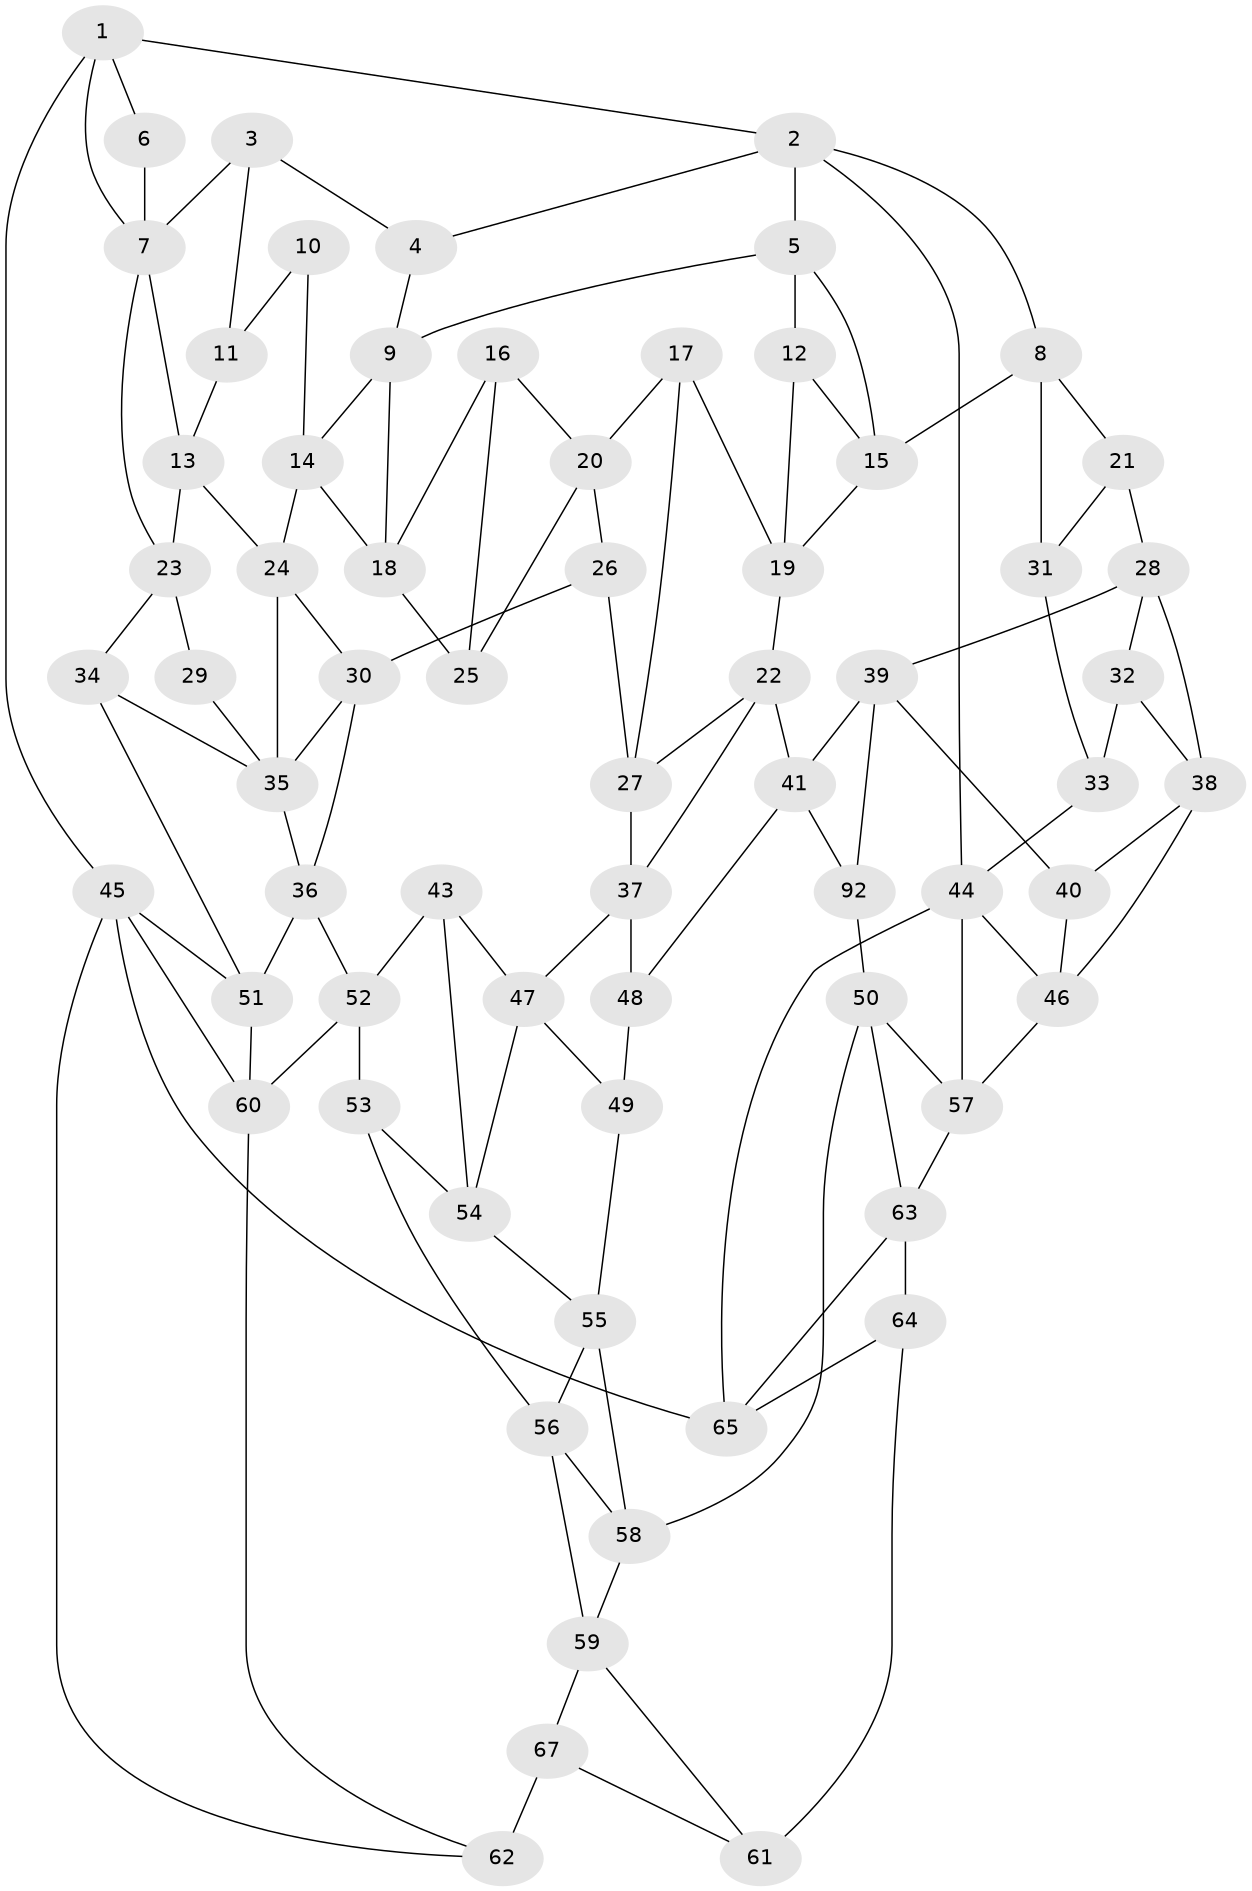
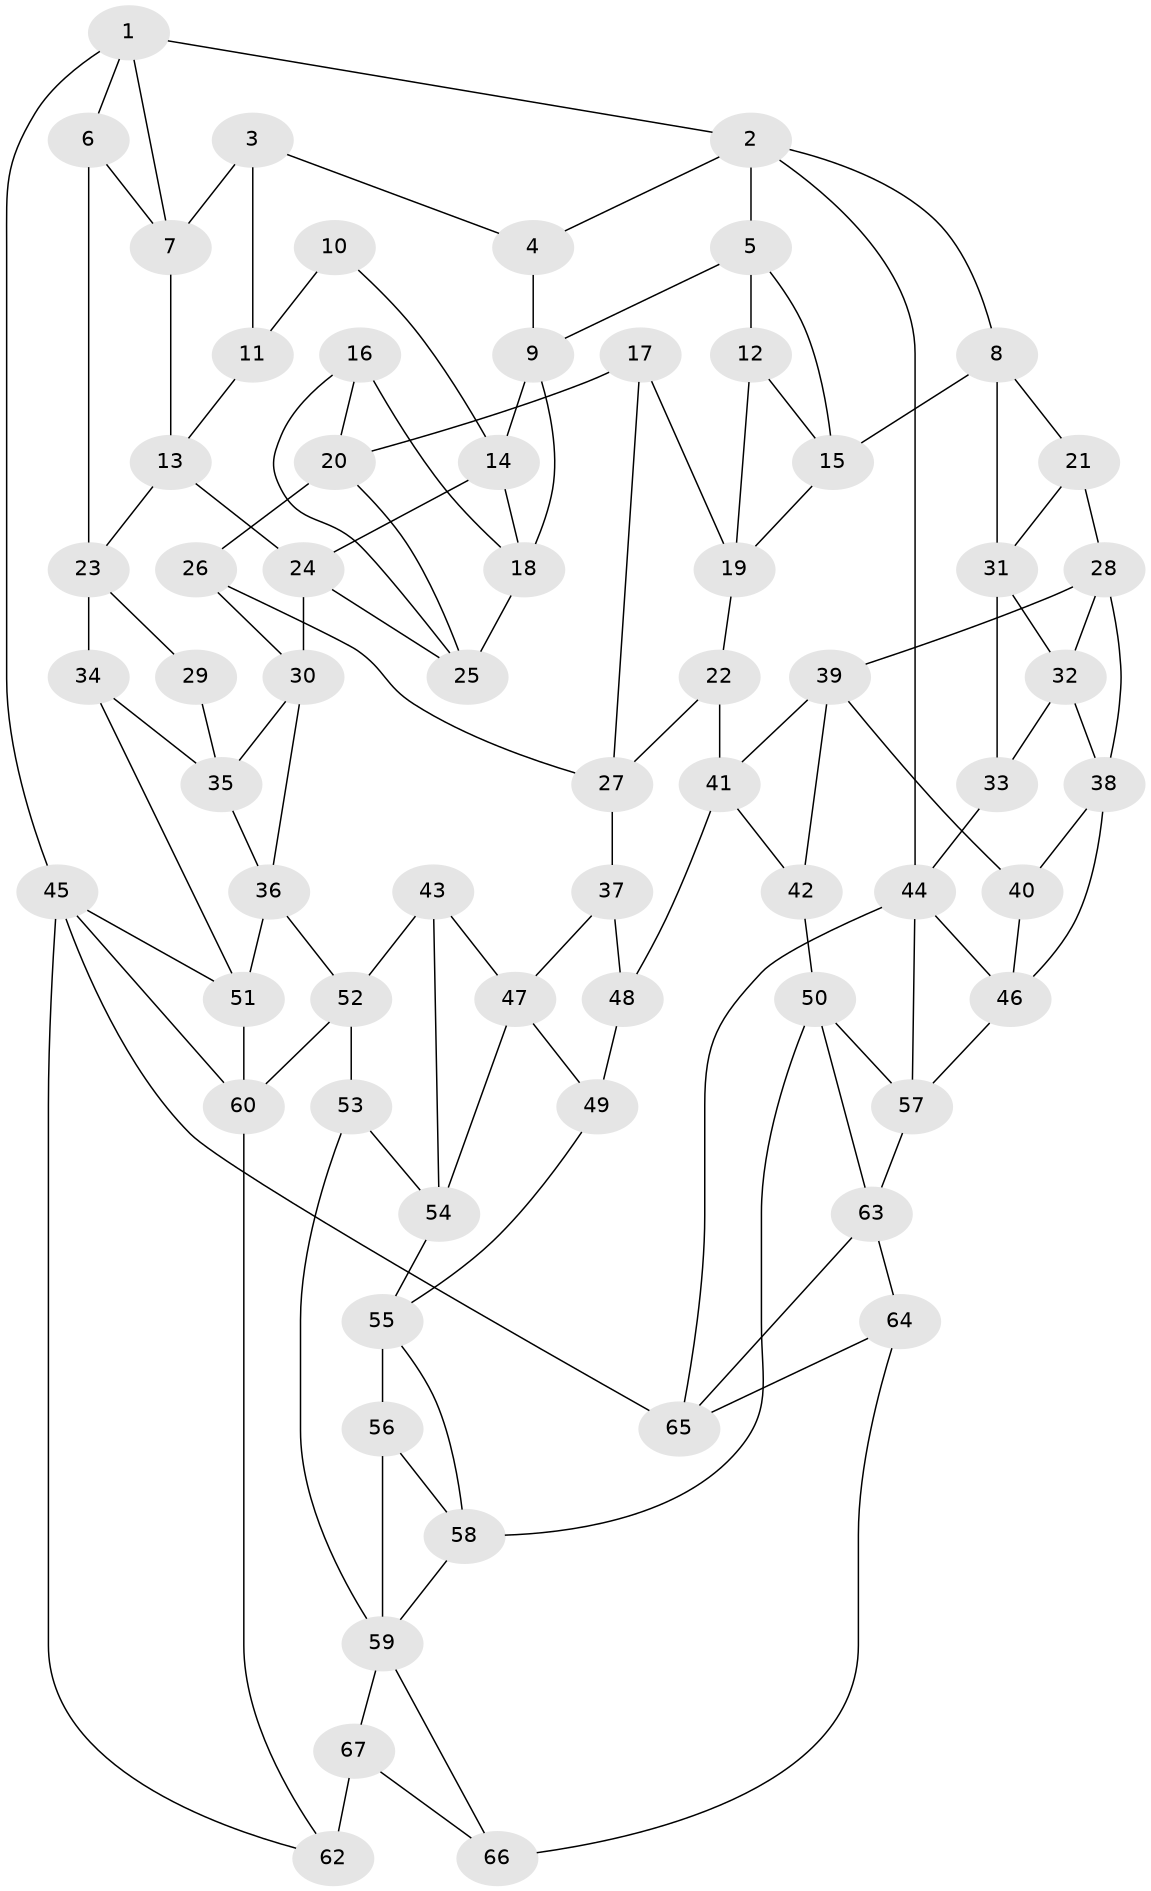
(122, 412) -> (89, 355)
none -> (1031, 624)
(277, 677) -> (386, 624)
(702, 785) -> none
(855, 892) -> (802, 892)
(437, 1276) -> (301, 1380)
(761, 1859) -> (497, 1859)
